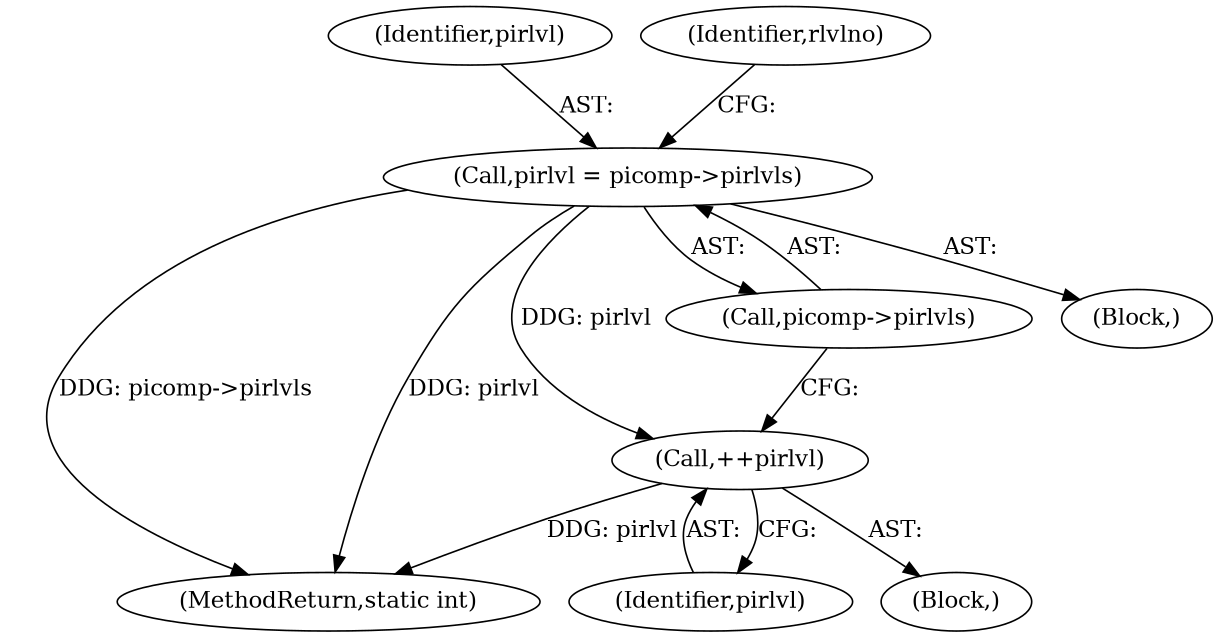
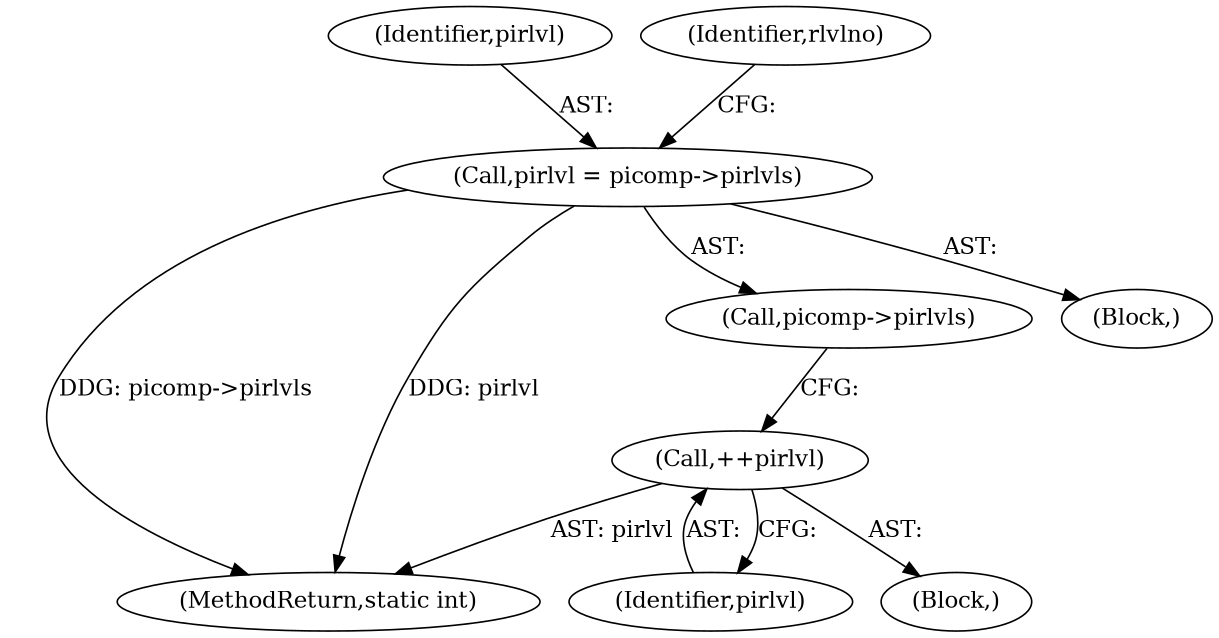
(769, 247) -> none
(516, 337) -> none
(612, 531) -> (612, 531)
